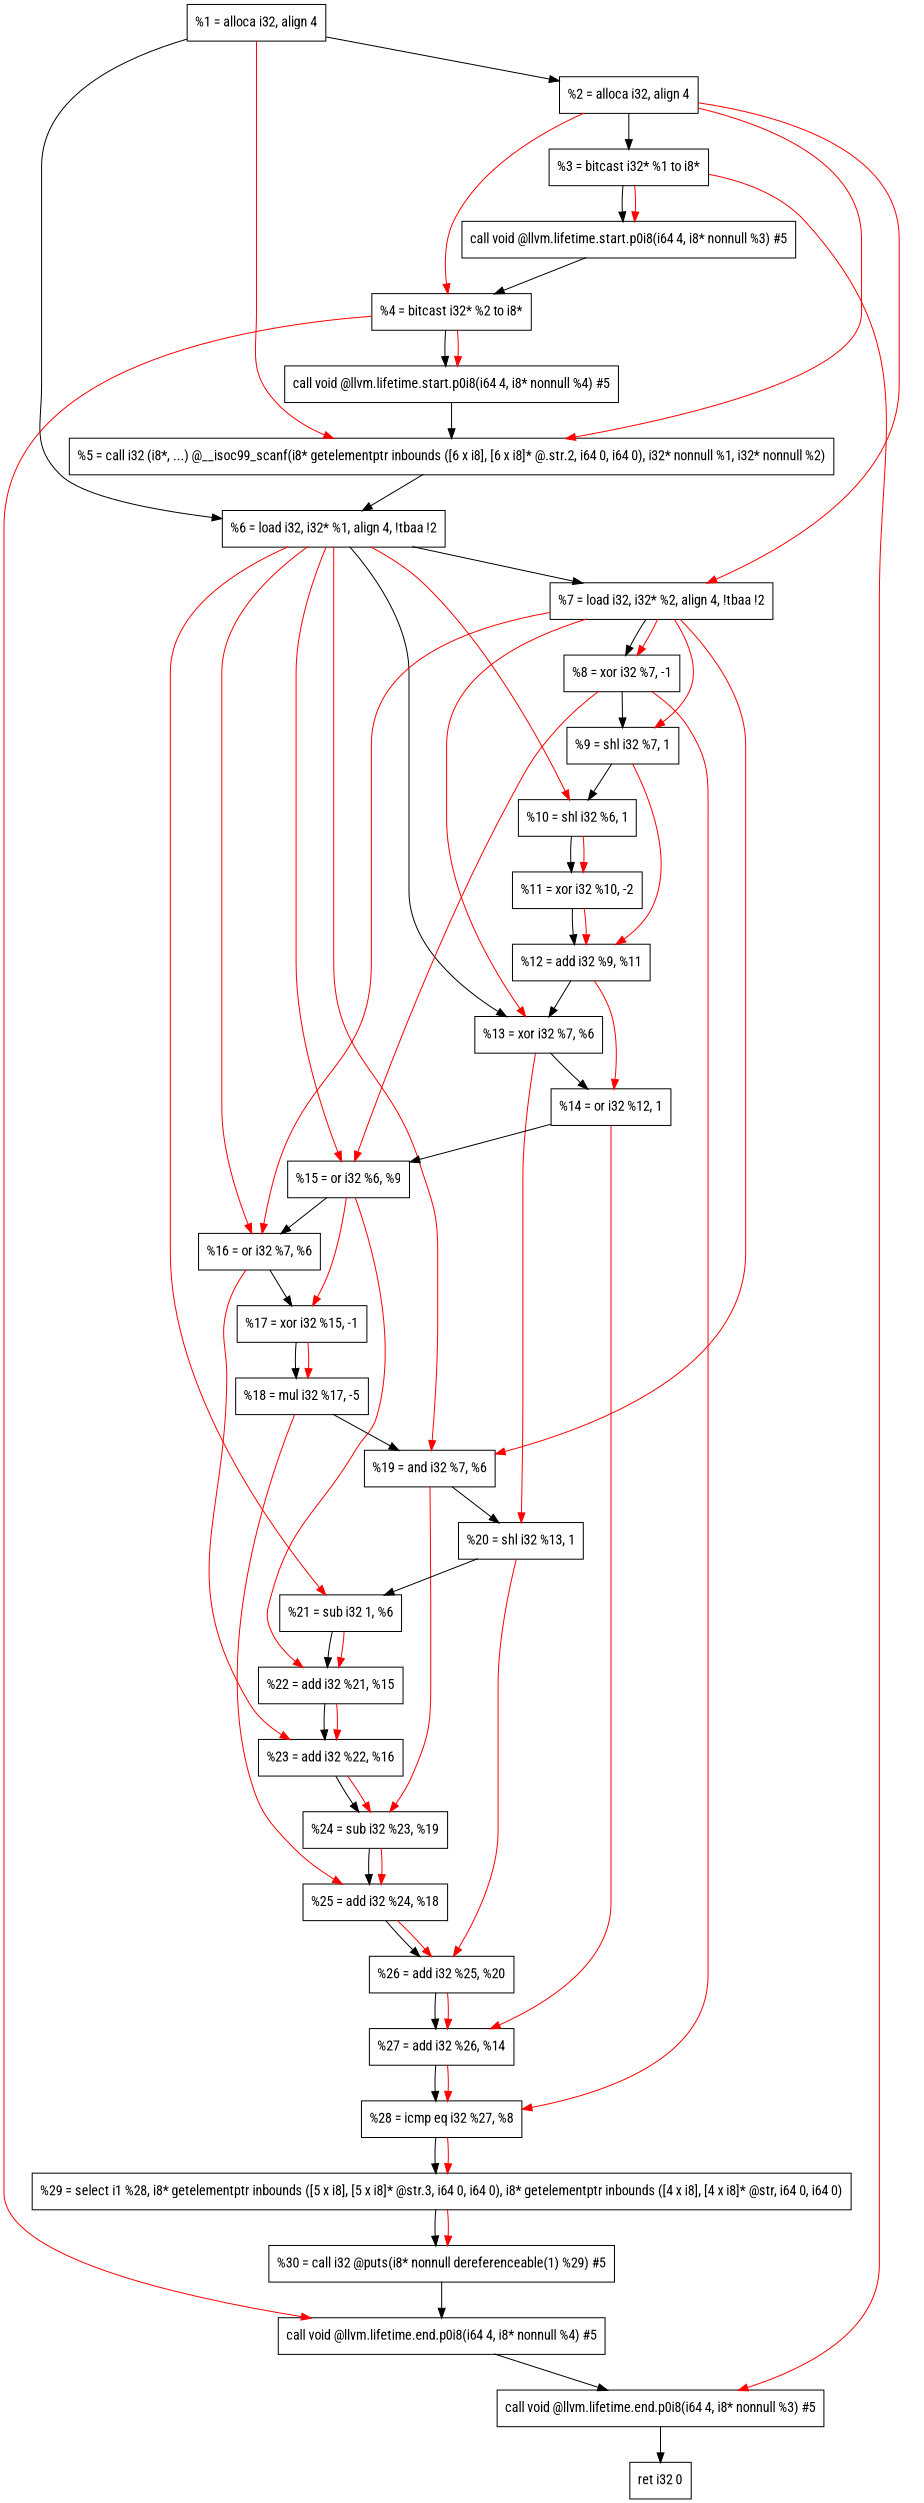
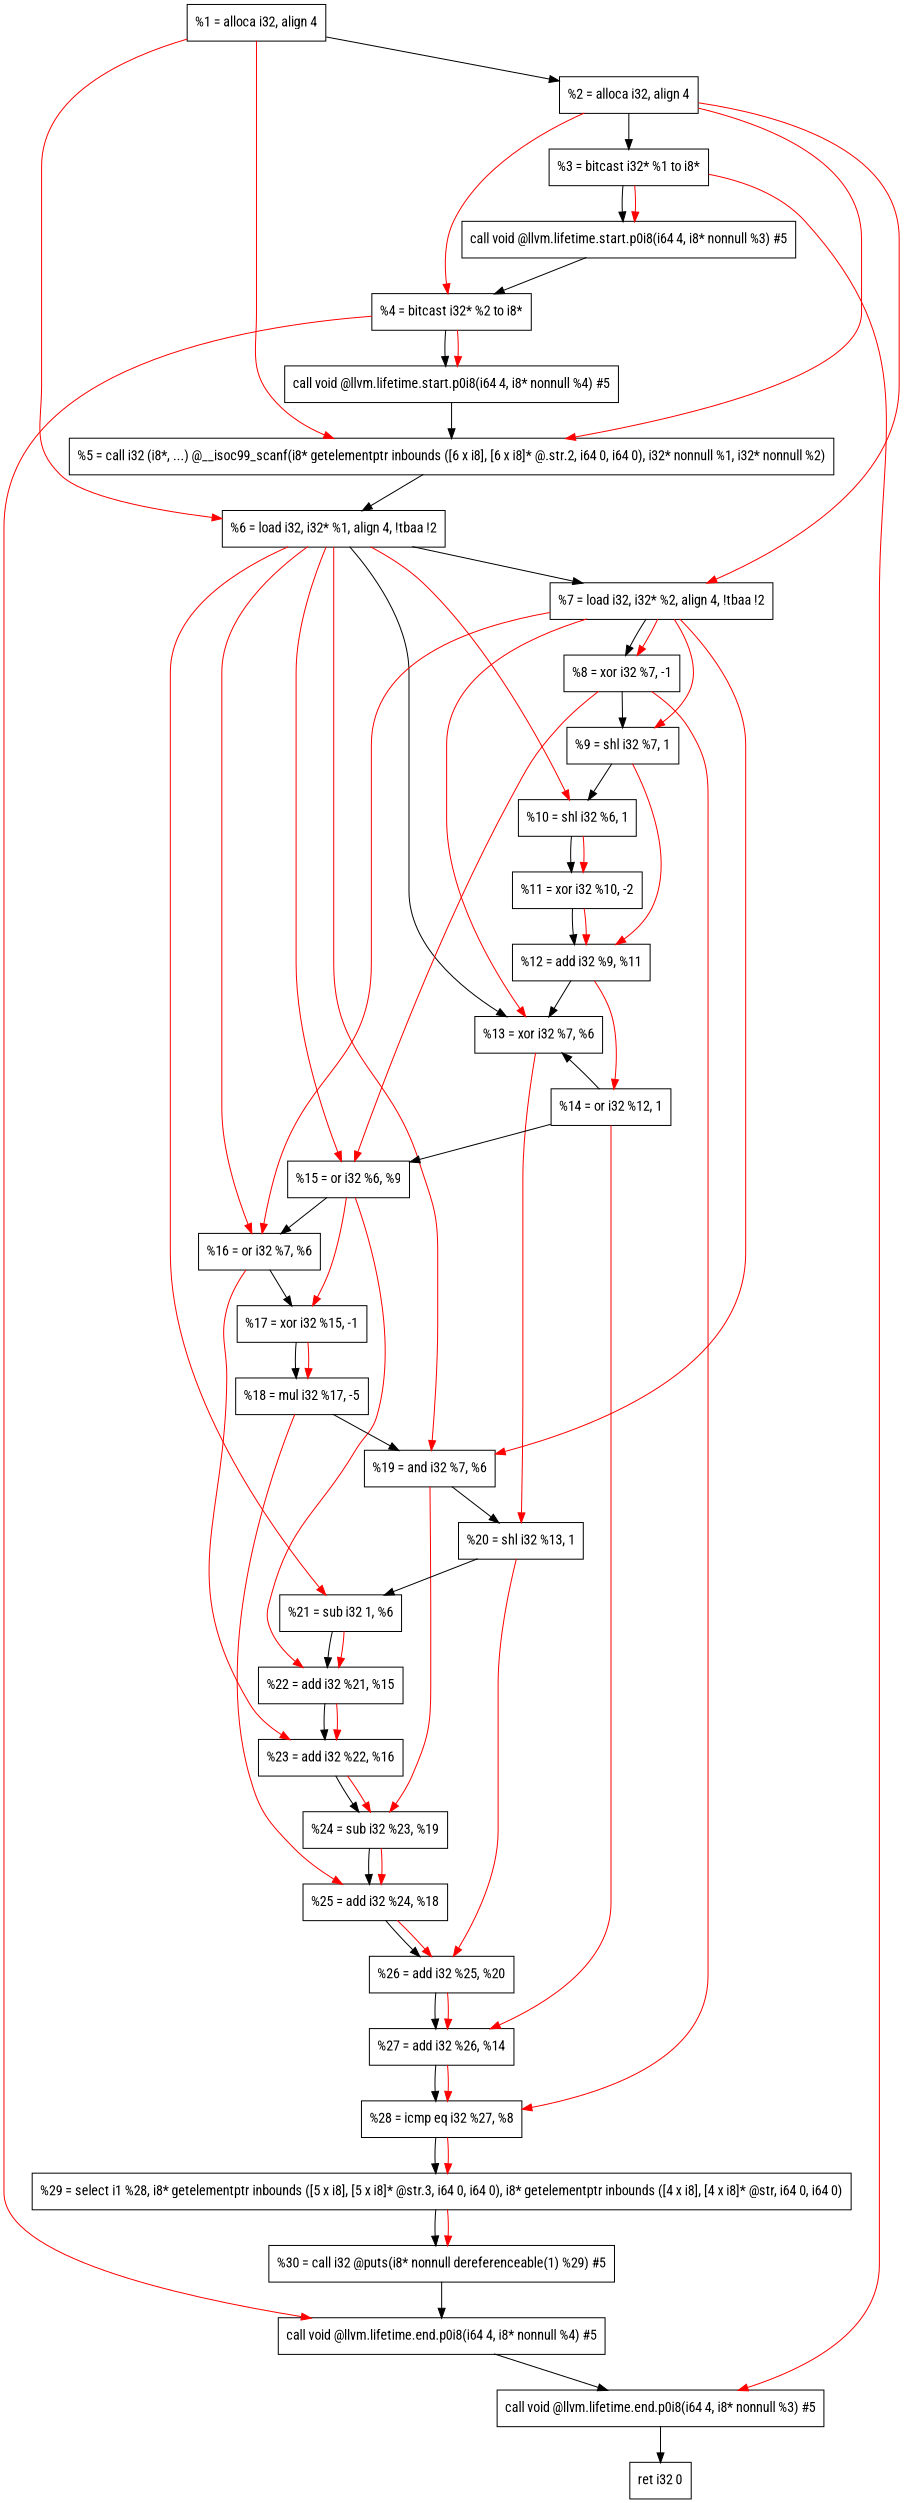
(42, 300) -> (42, 300)
(565, 1068) -> (585, 1074)
